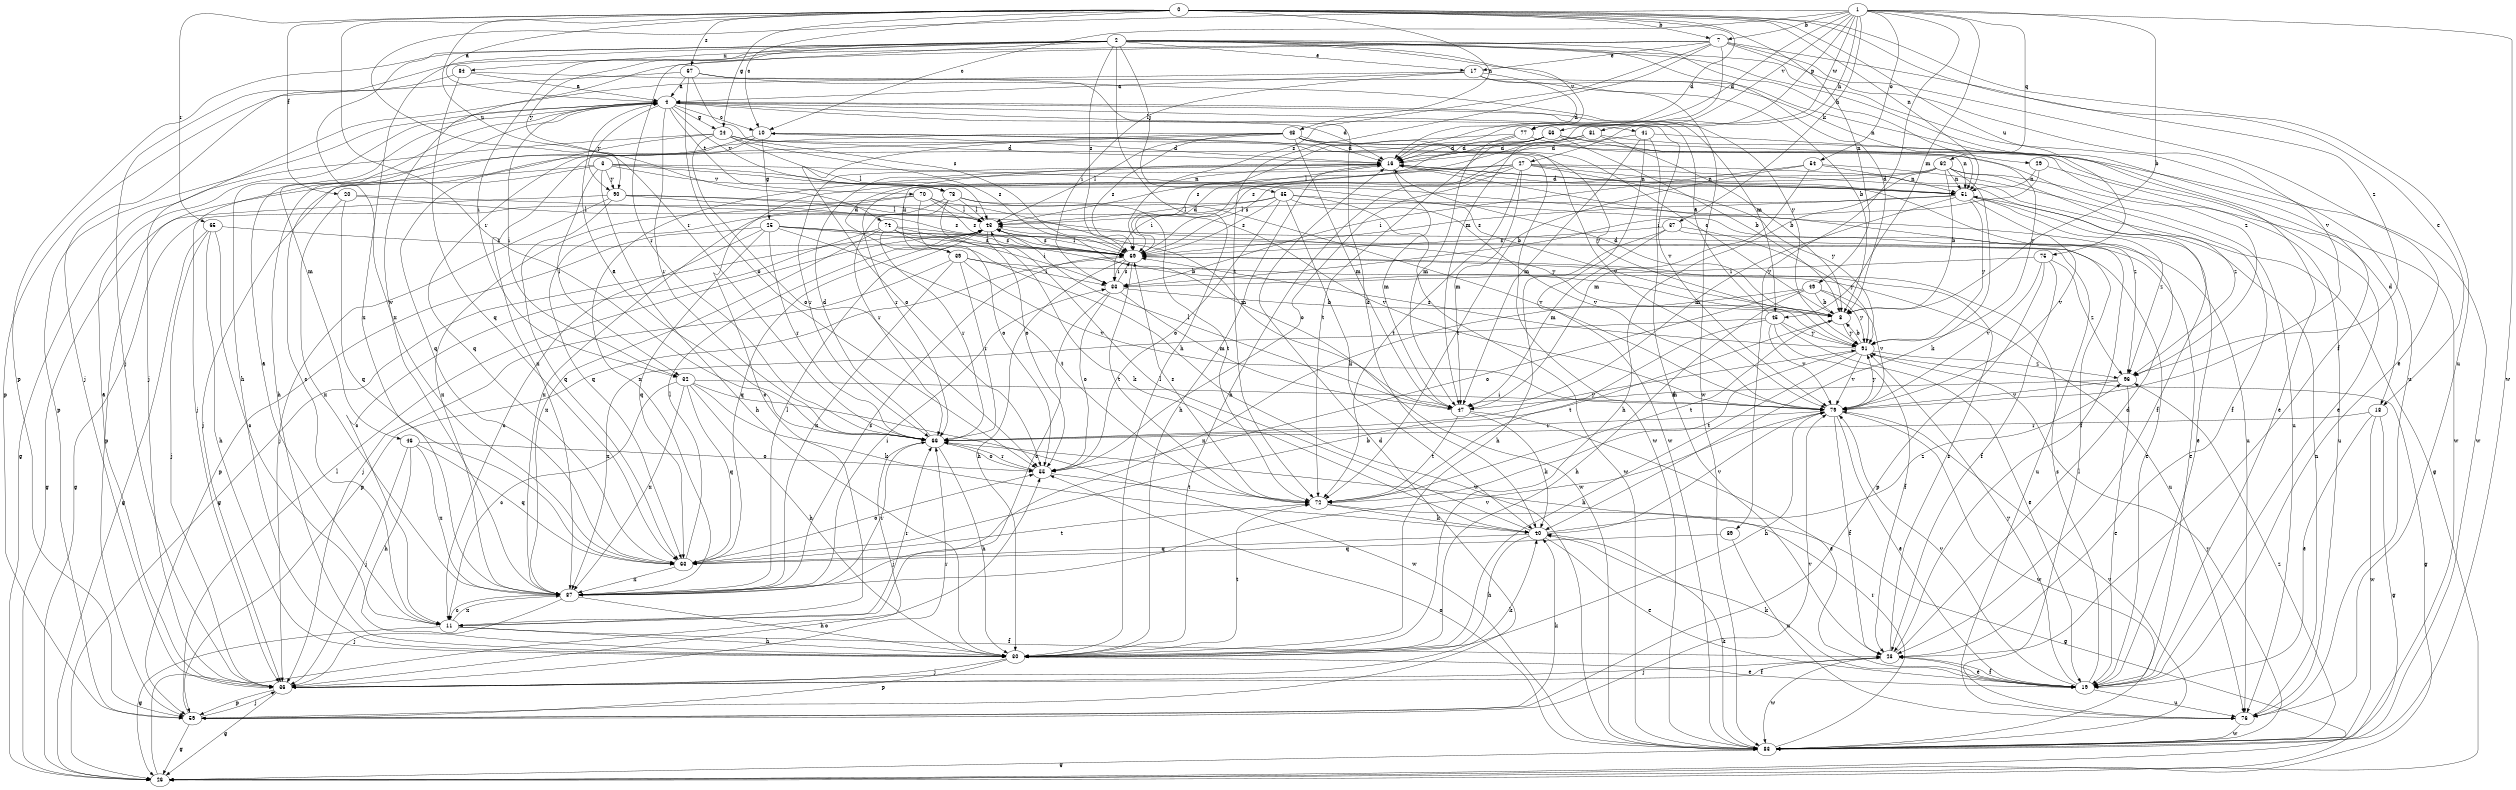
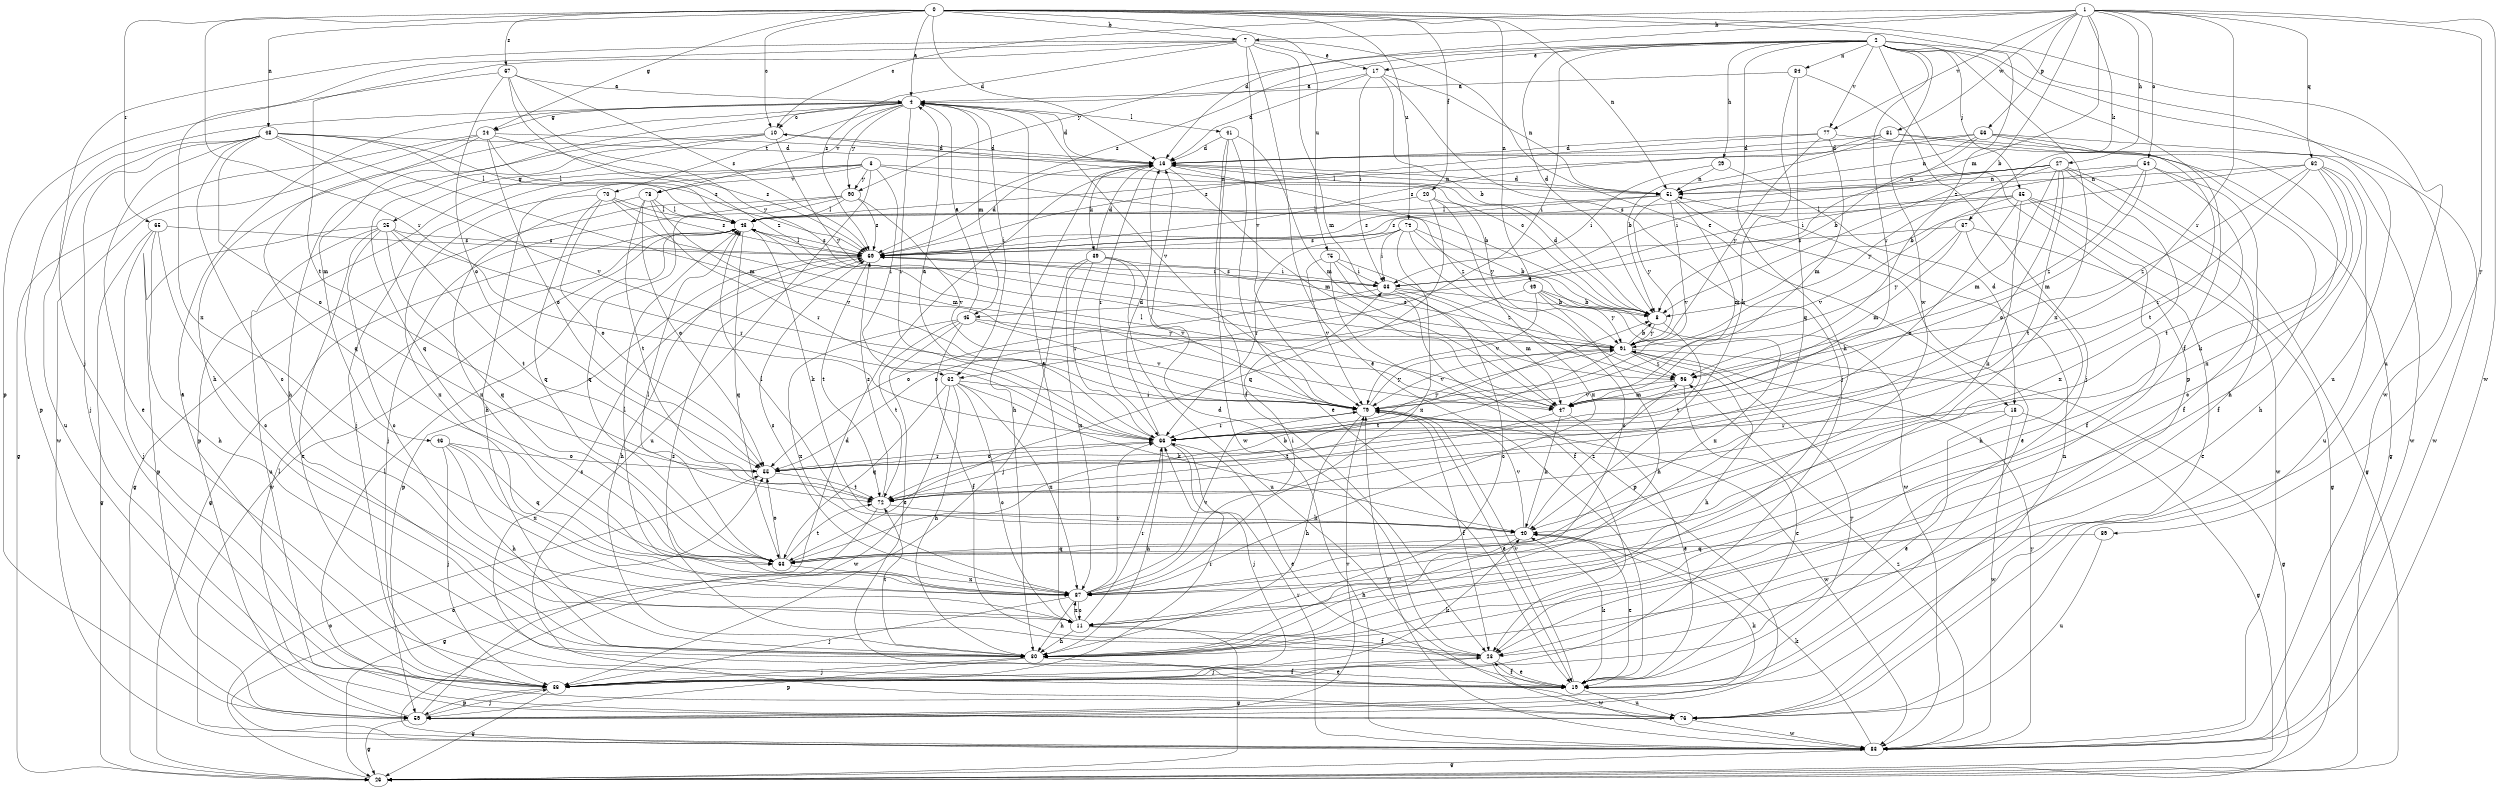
(2124, 239) -> (1942, 312)
none -> (1332, 611)
none -> (1974, 773)
